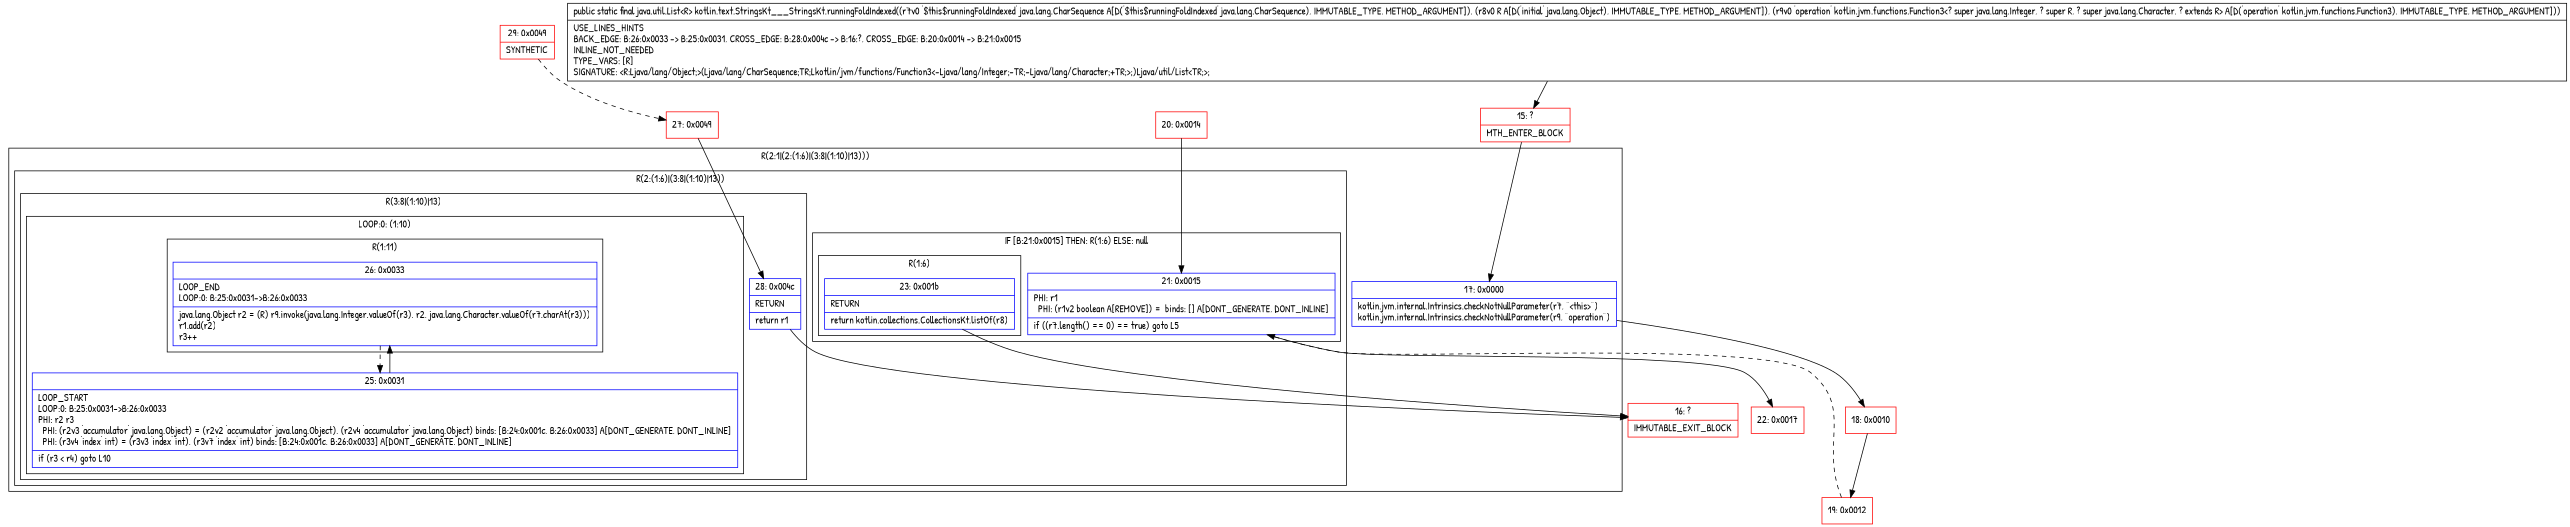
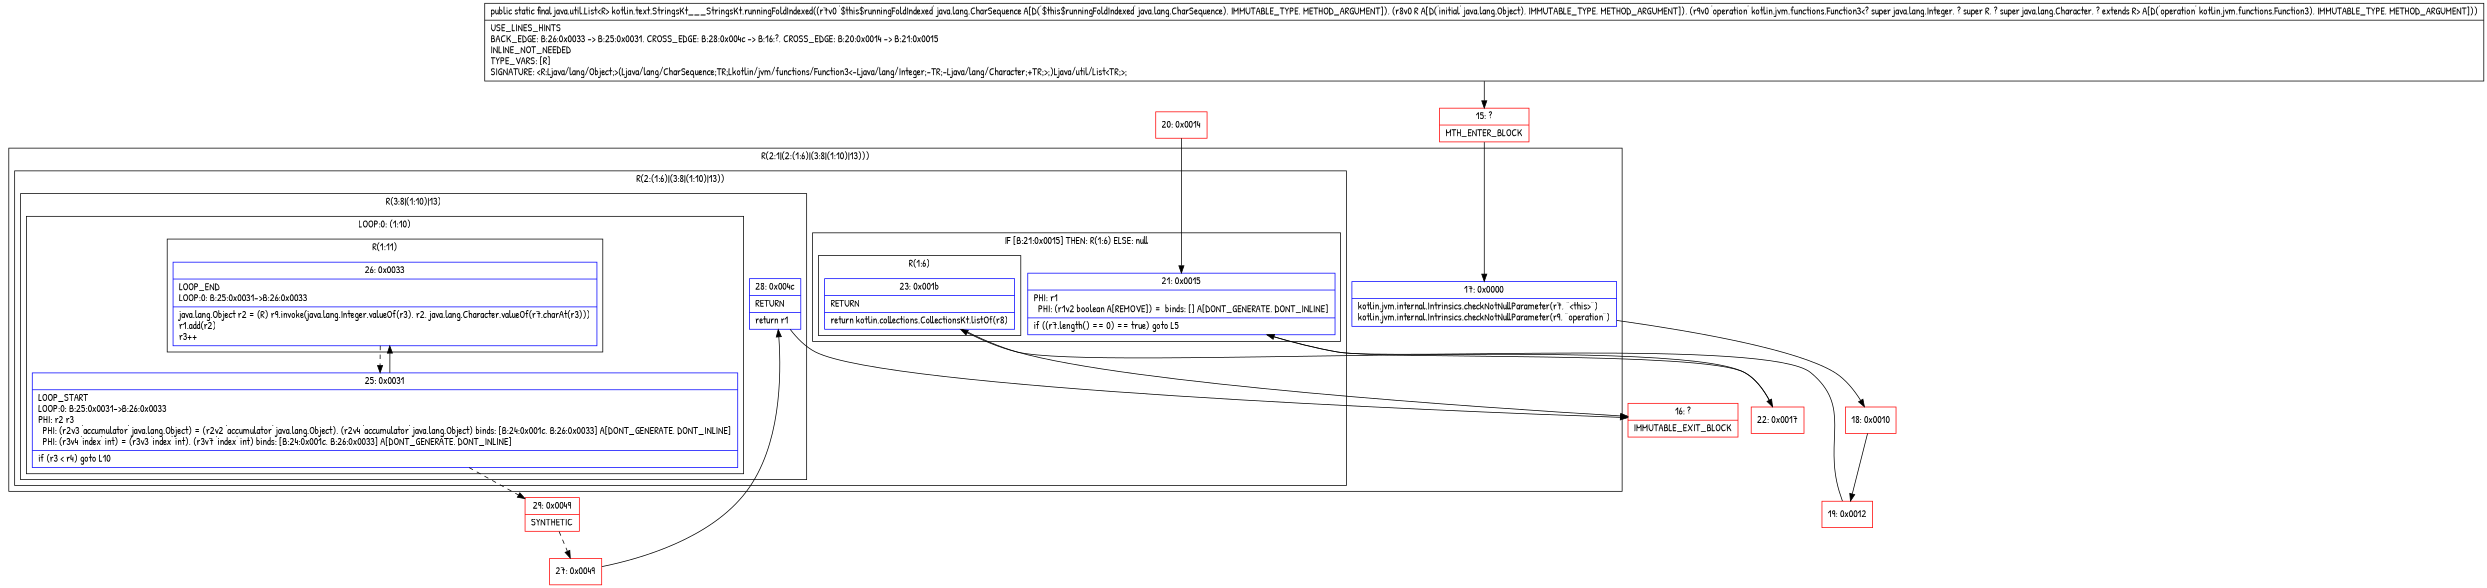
(1609, 353) -> (1645, 354)
none -> (1315, 356)
none -> (494, 481)
